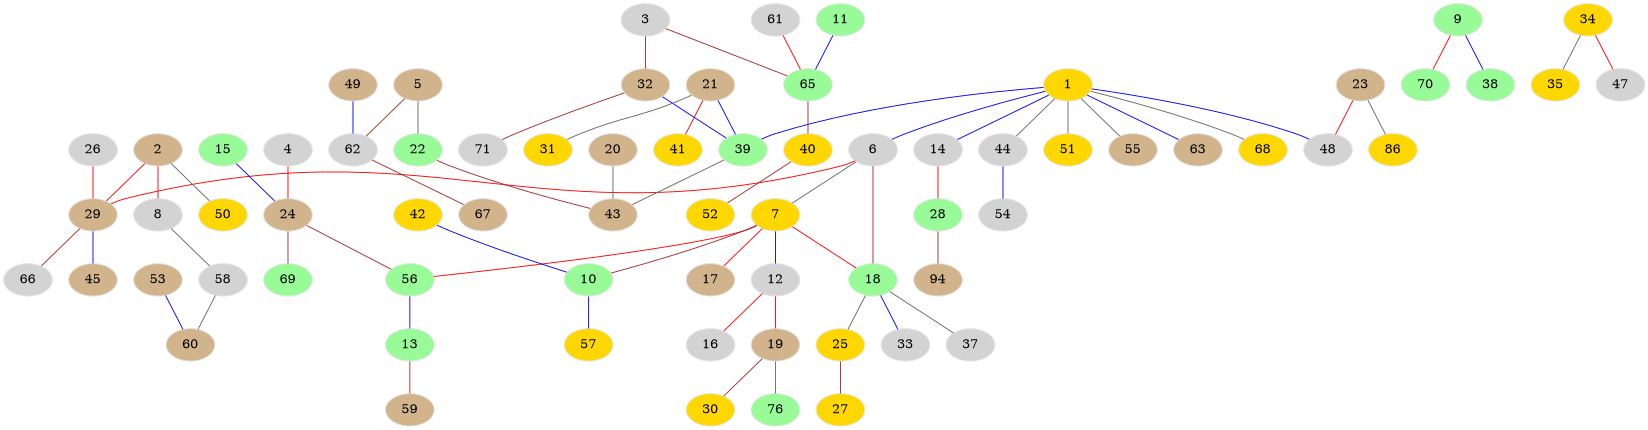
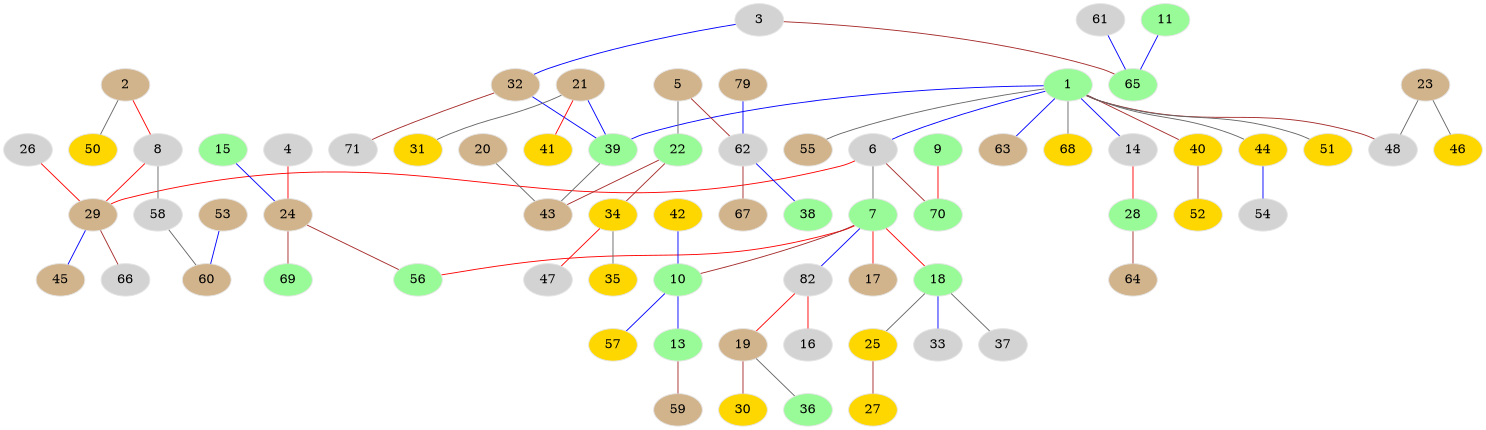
(645, 52) -> (634, 45)
(792, 52) -> (1117, 52)
(1474, 52) -> (777, 184)
(353, 85) -> (743, 85)
(1068, 85) -> (1068, 85)
(1202, 109) -> (1252, 118)
(808, 117) -> (1133, 117)
(1344, 117) -> (1409, 117)
(1003, 150) -> (1263, 150)
(1393, 150) -> (1458, 150)
(126, 182) -> (126, 182)
none -> (646, 182)
(775, 215) -> (873, 215)
(873, 215) -> (905, 182)
(775, 280) -> (808, 280)
(938, 280) -> (1133, 280)
(410, 312) -> (678, 312)
(775, 410) -> (808, 410)
